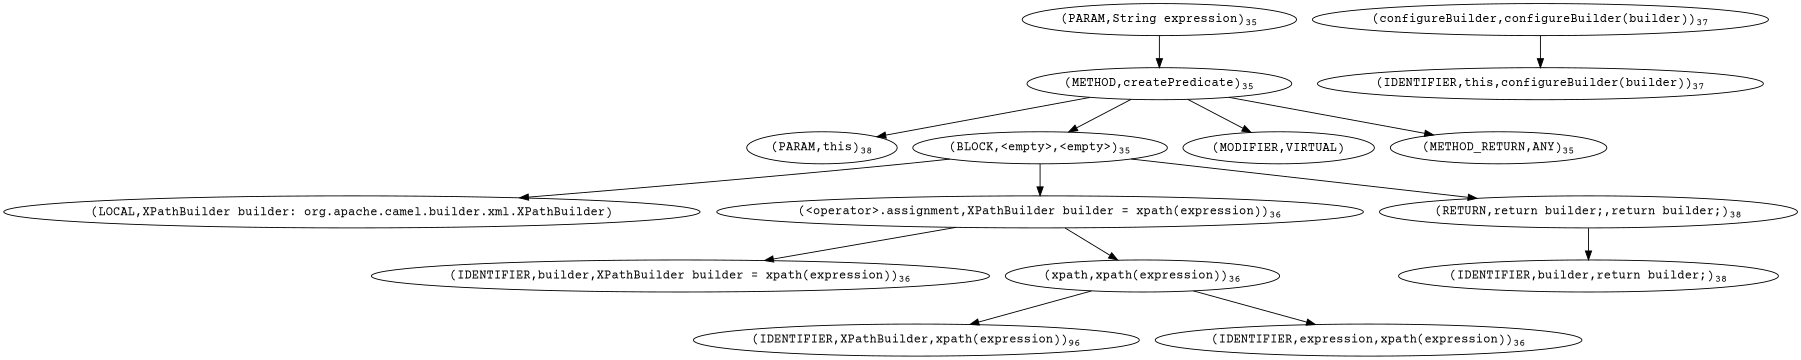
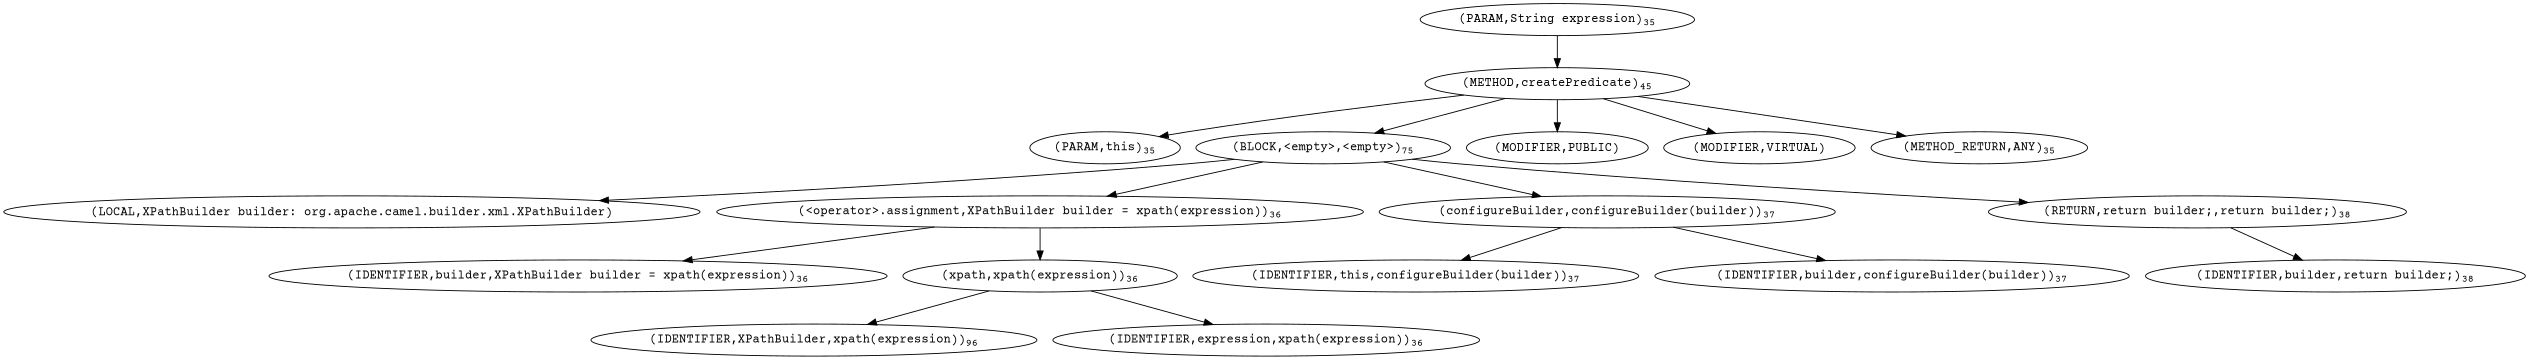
(1248, 82) -> (1646, 82)
(866, 146) -> (1150, 146)
(1125, 146) -> (1408, 146)
none -> (1557, 148)
none -> (1458, 178)
none -> (1892, 276)
